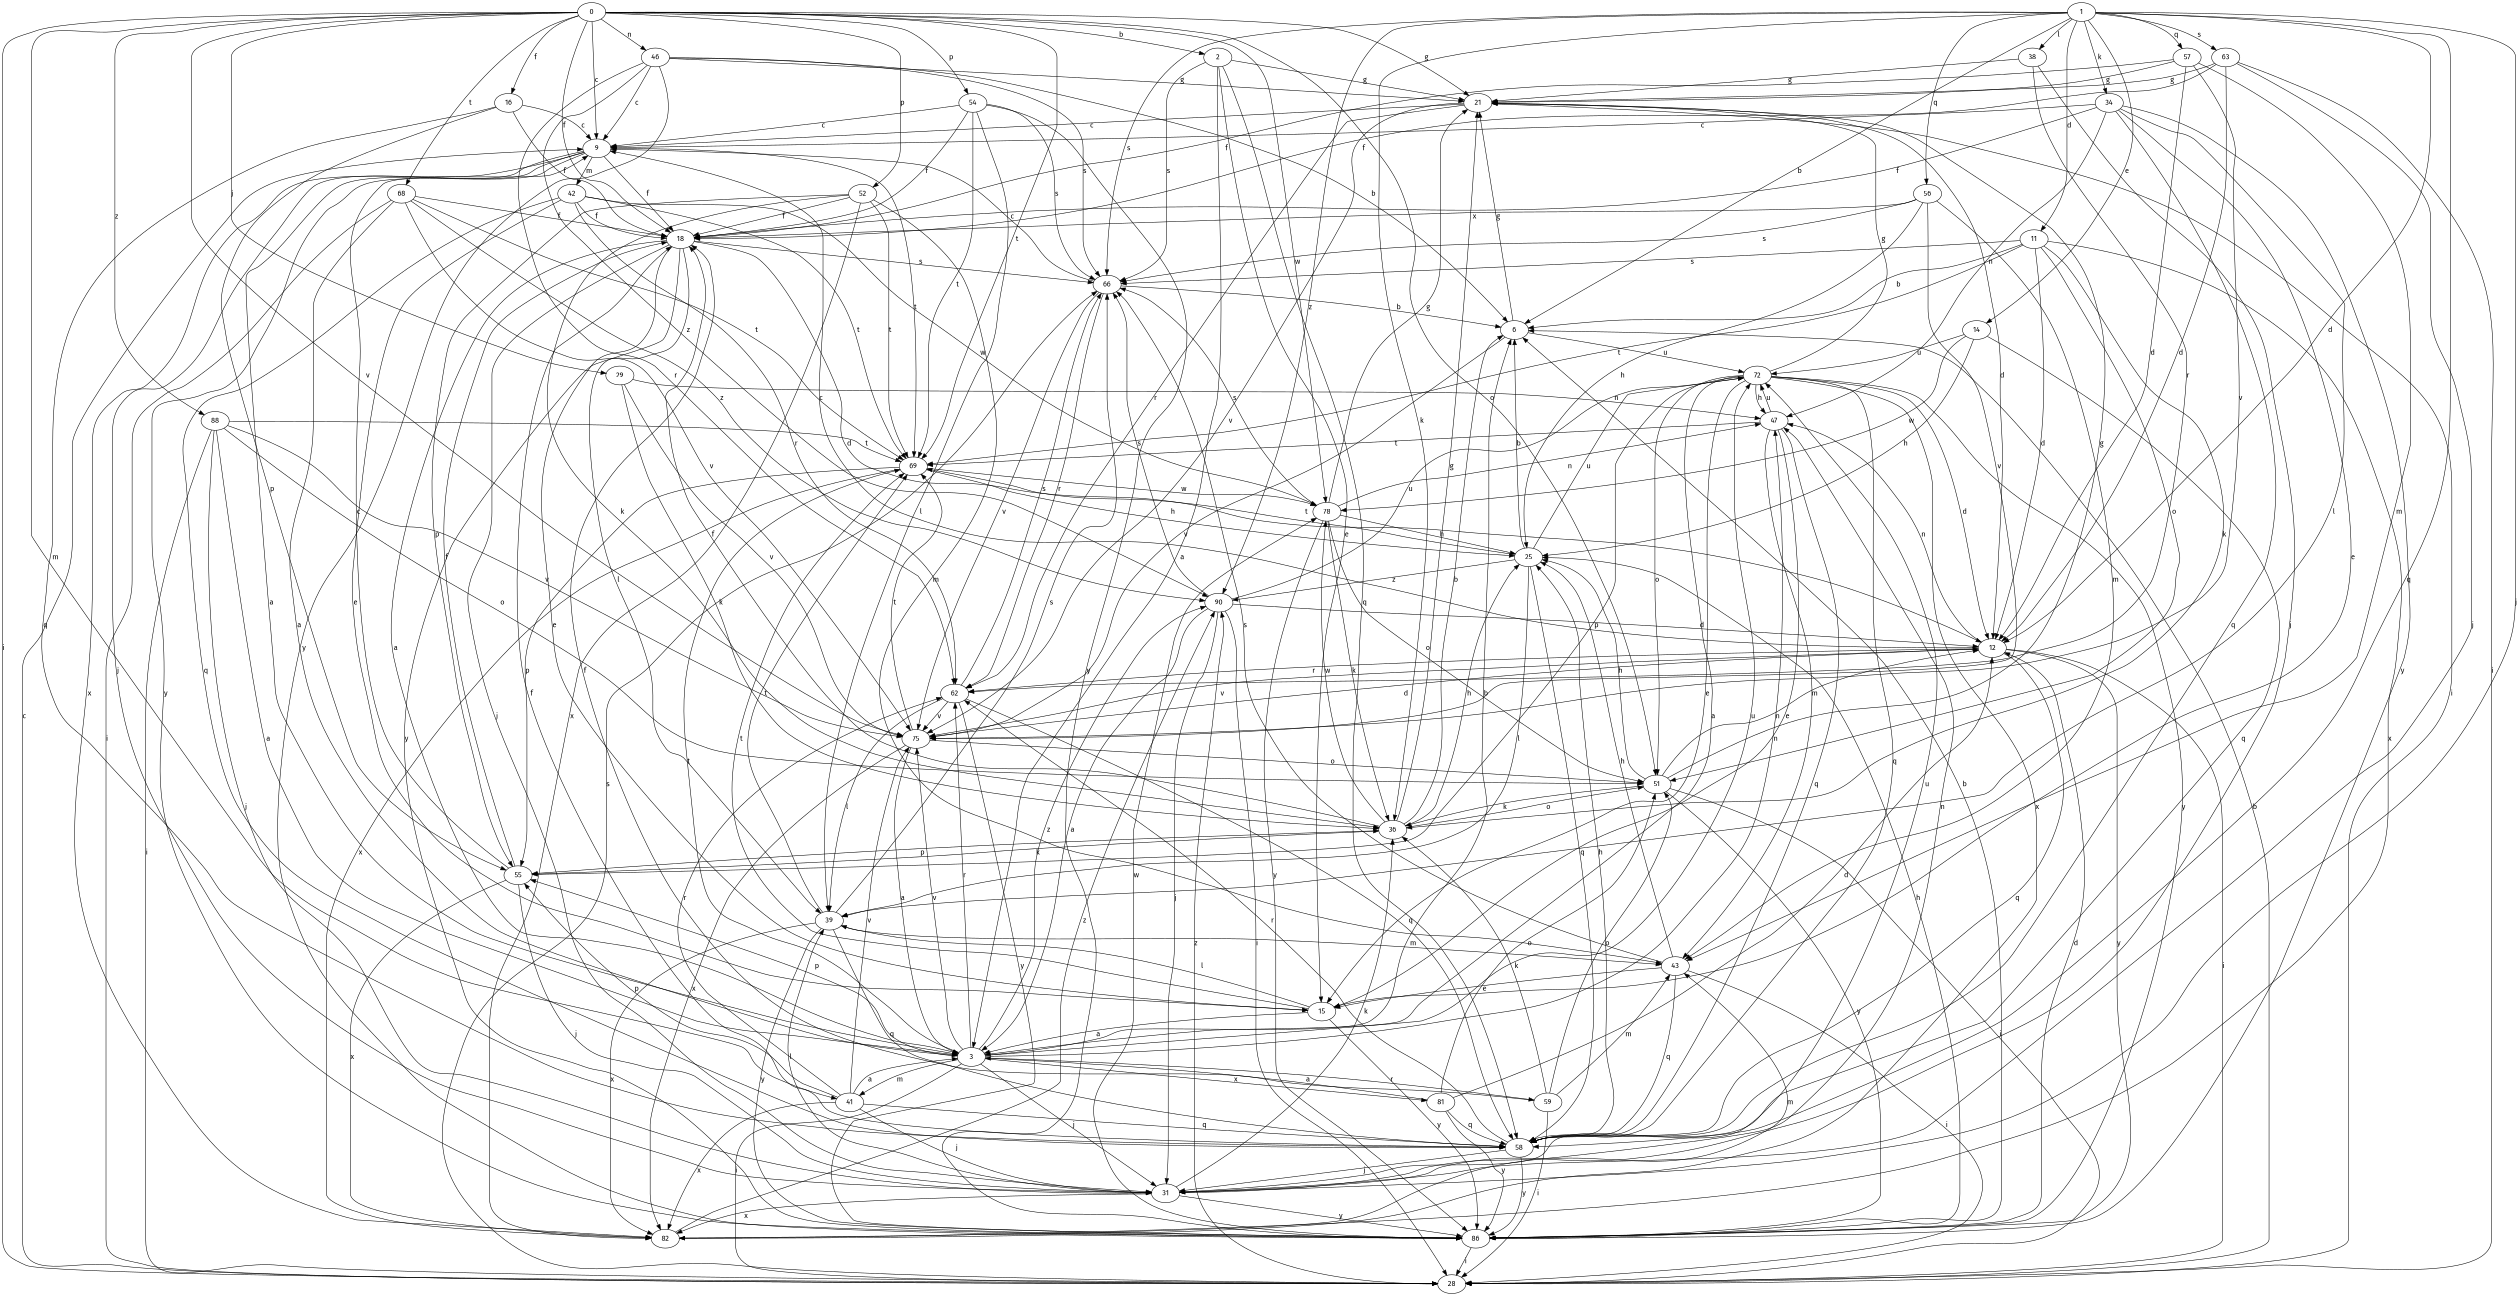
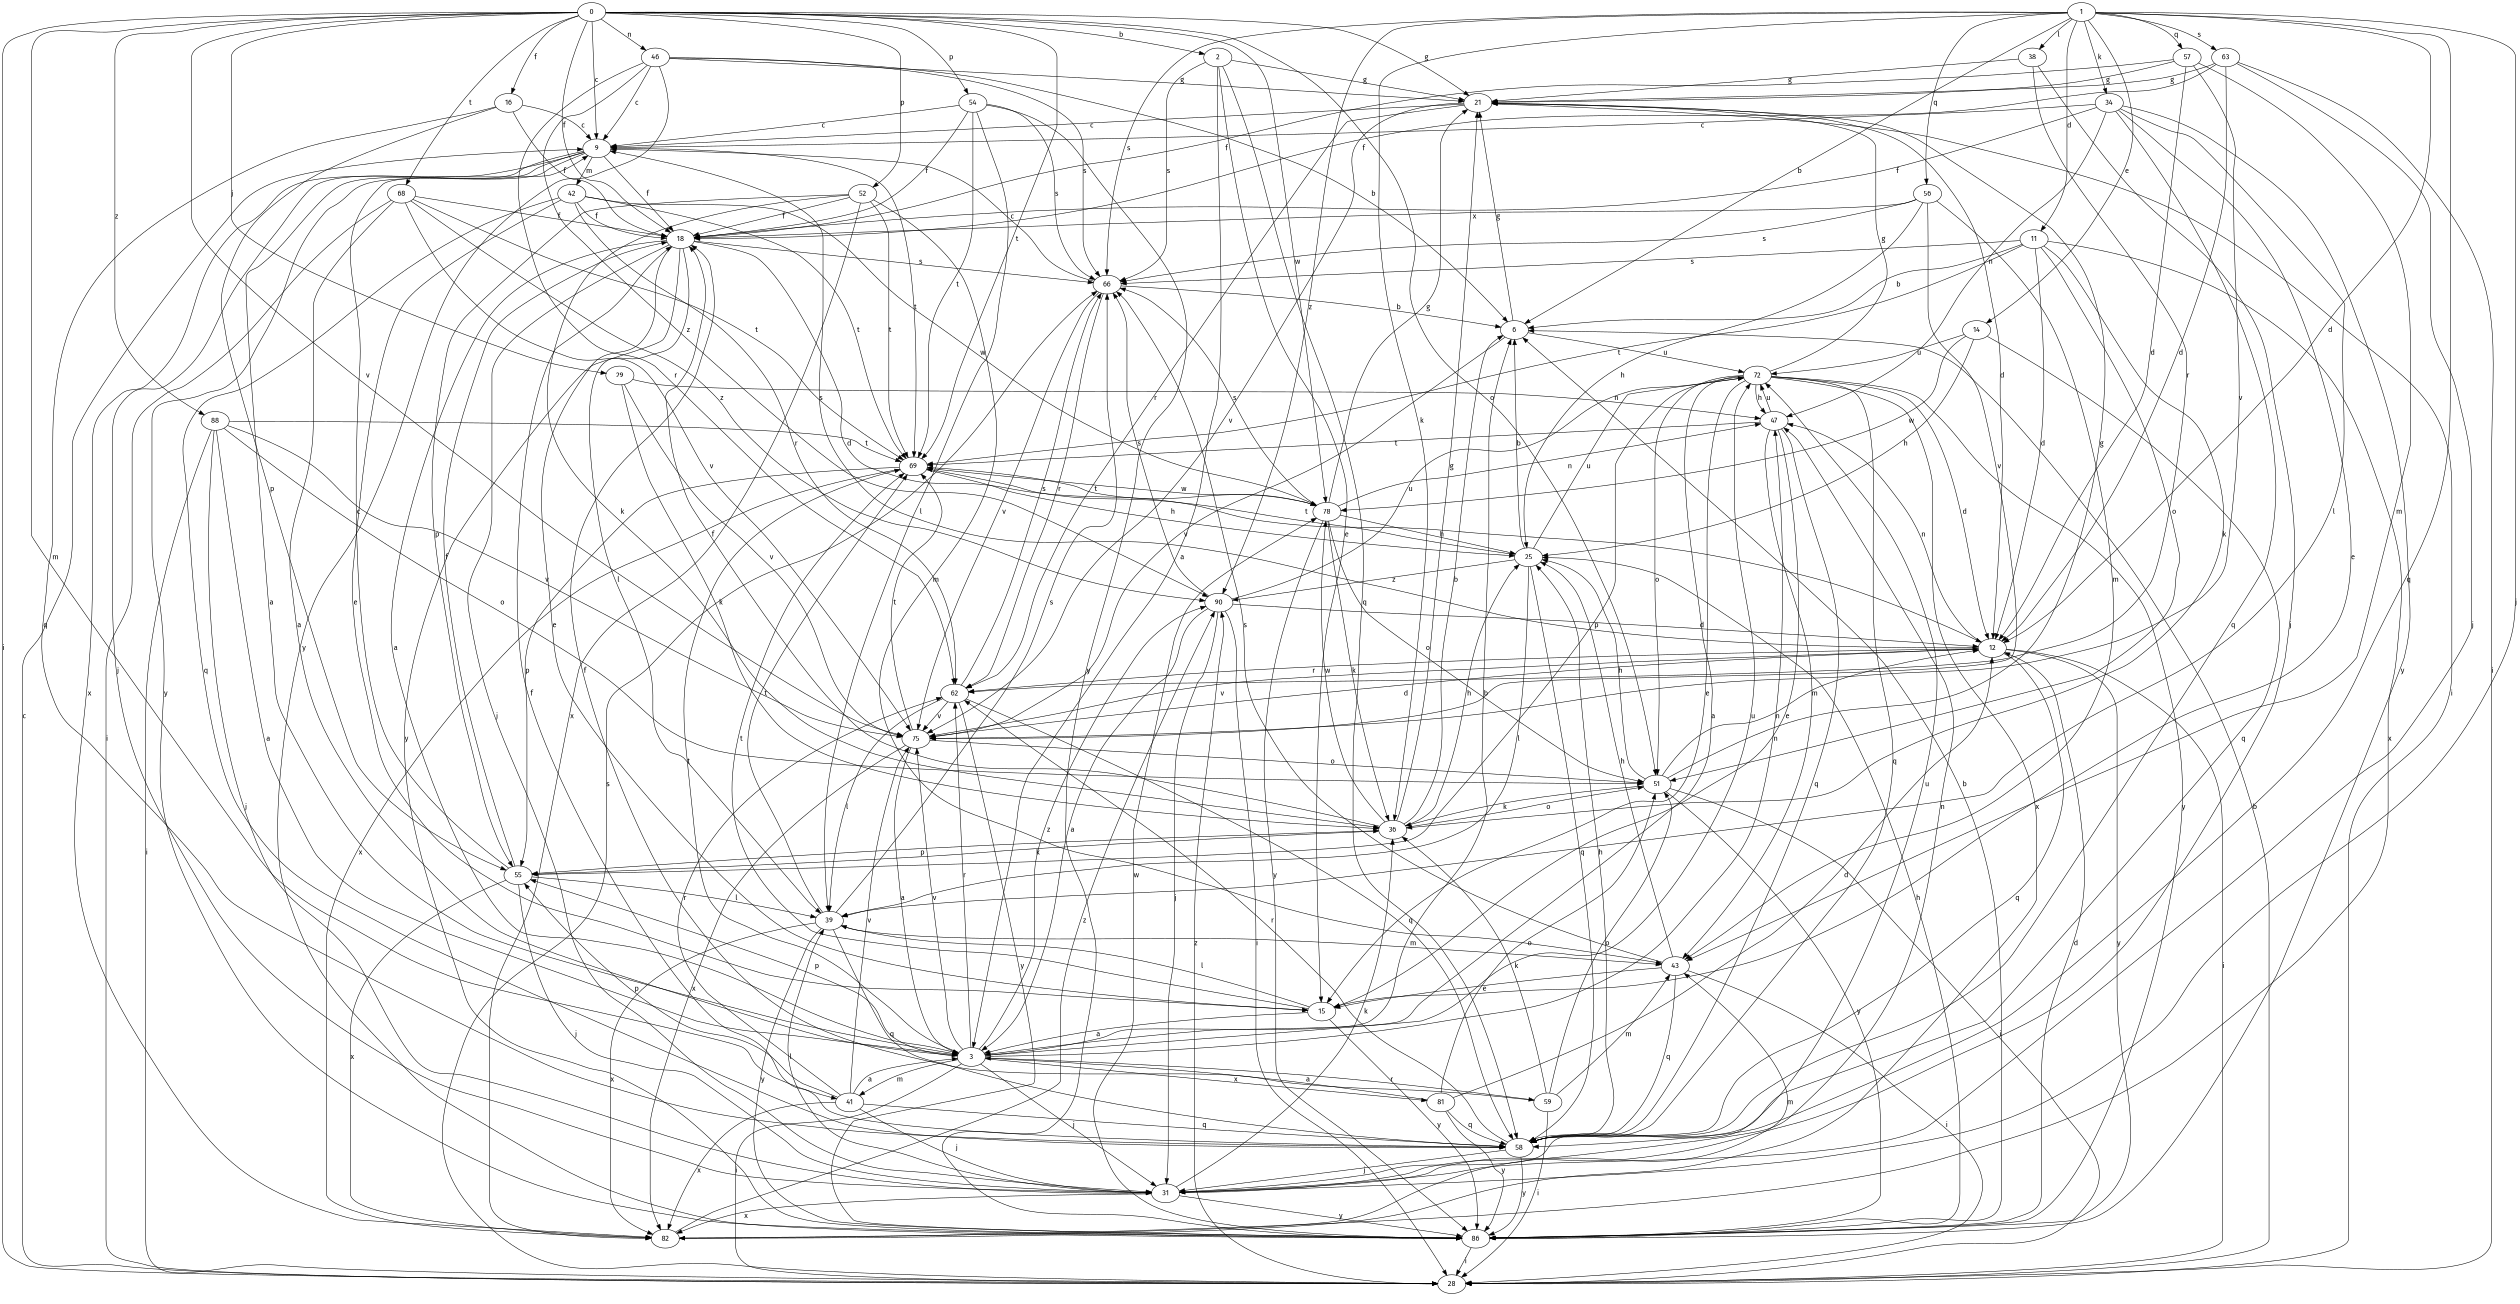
(821, 398) -> (821, 398)
none -> (1095, 493)
none -> (665, 891)
